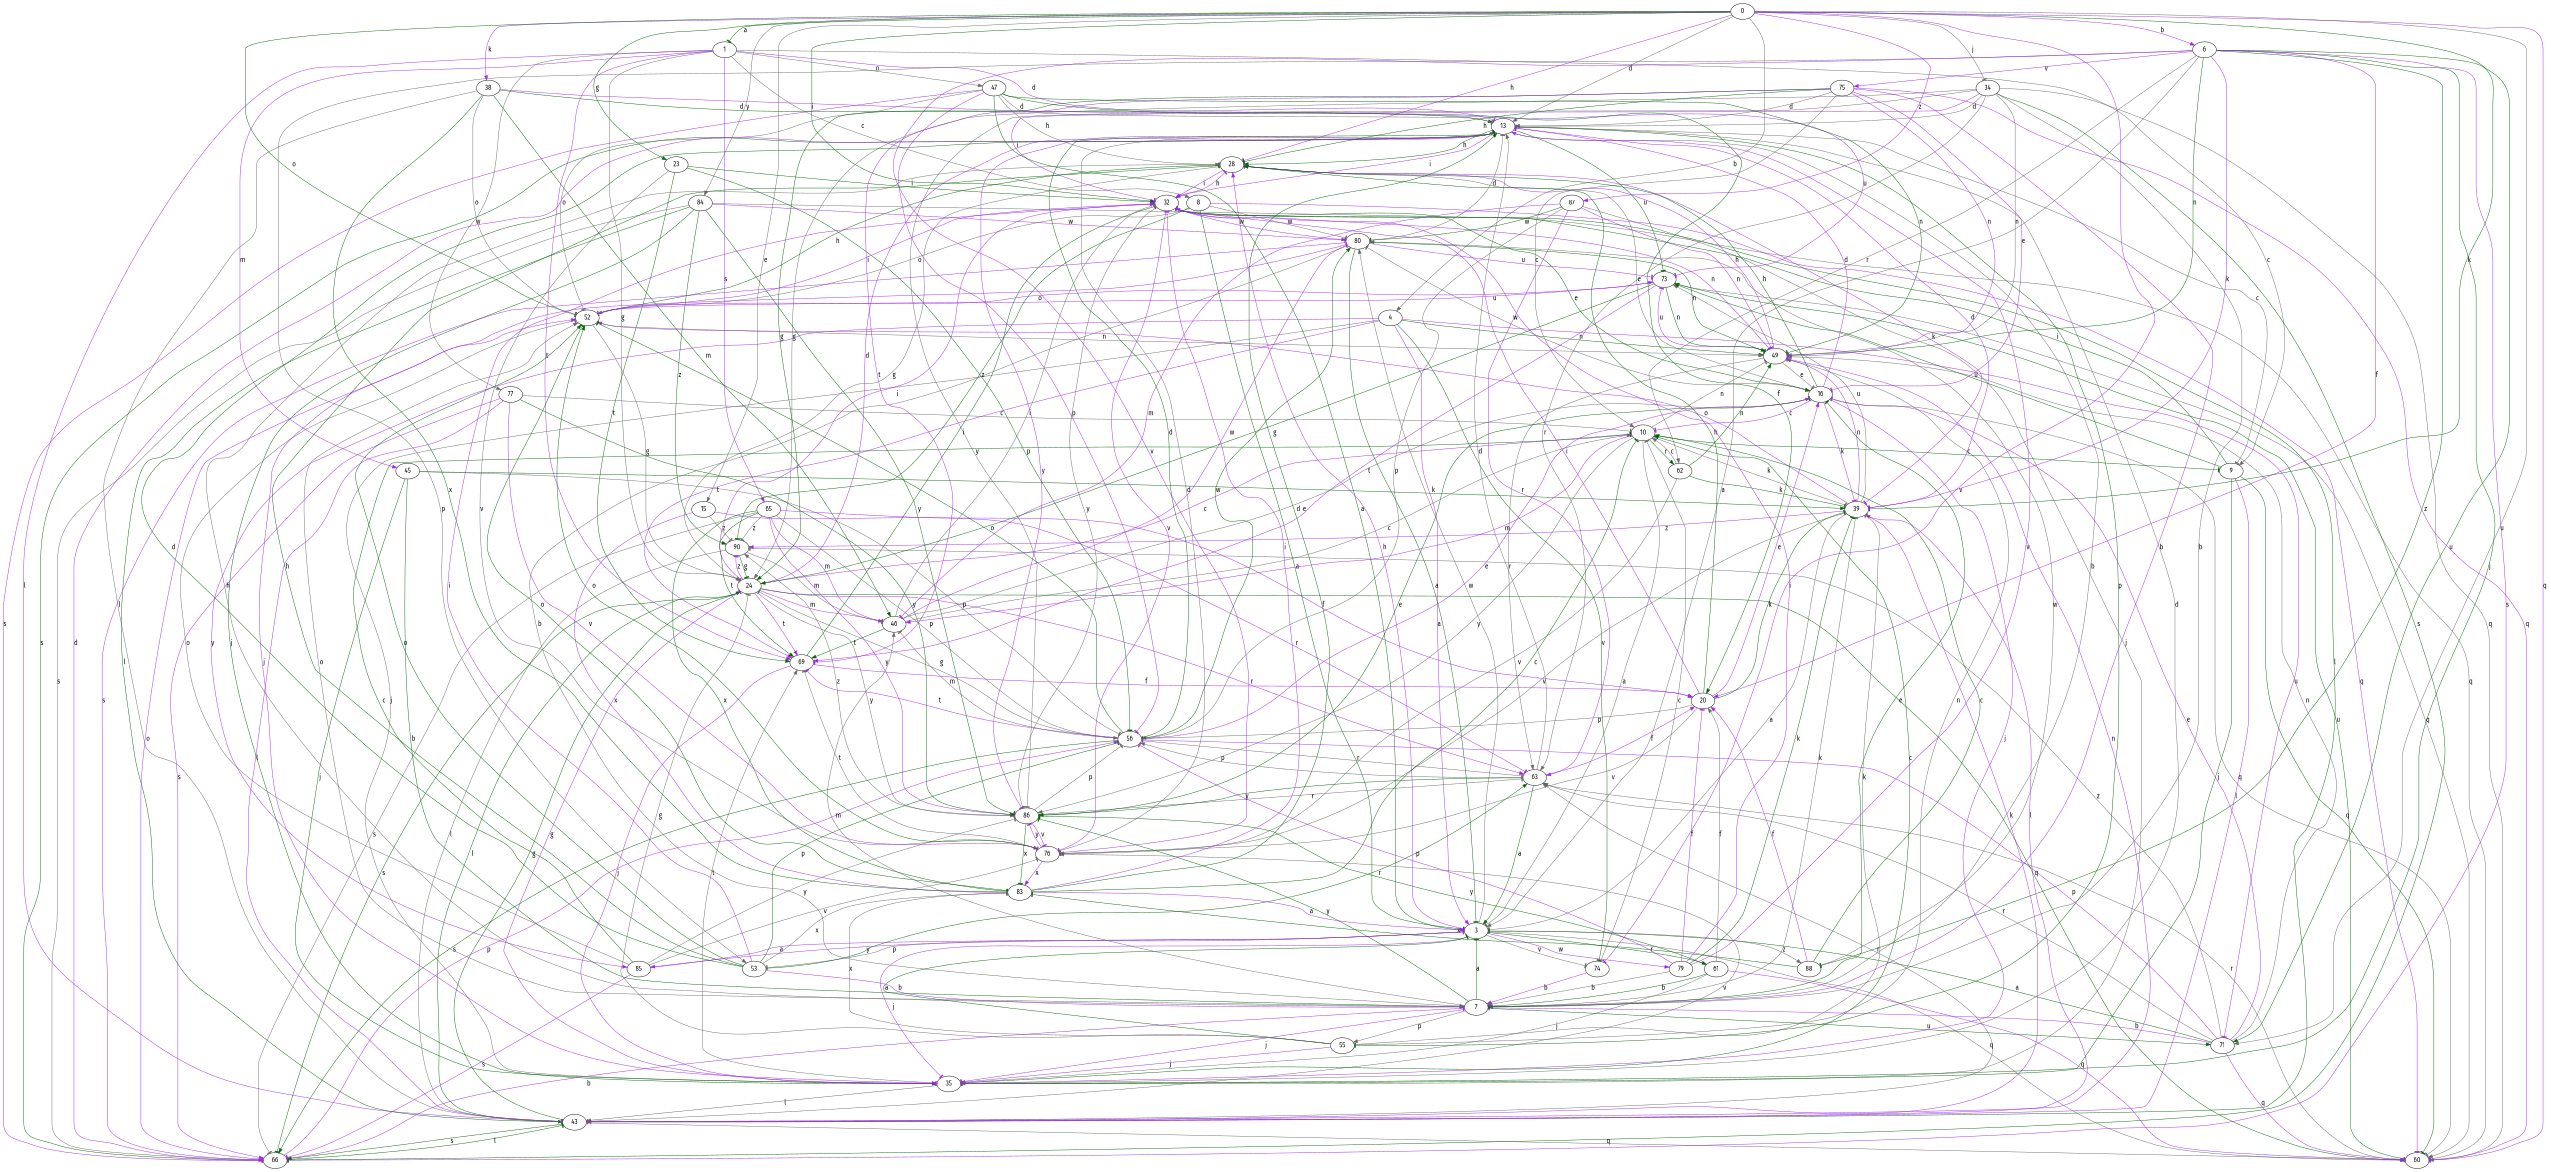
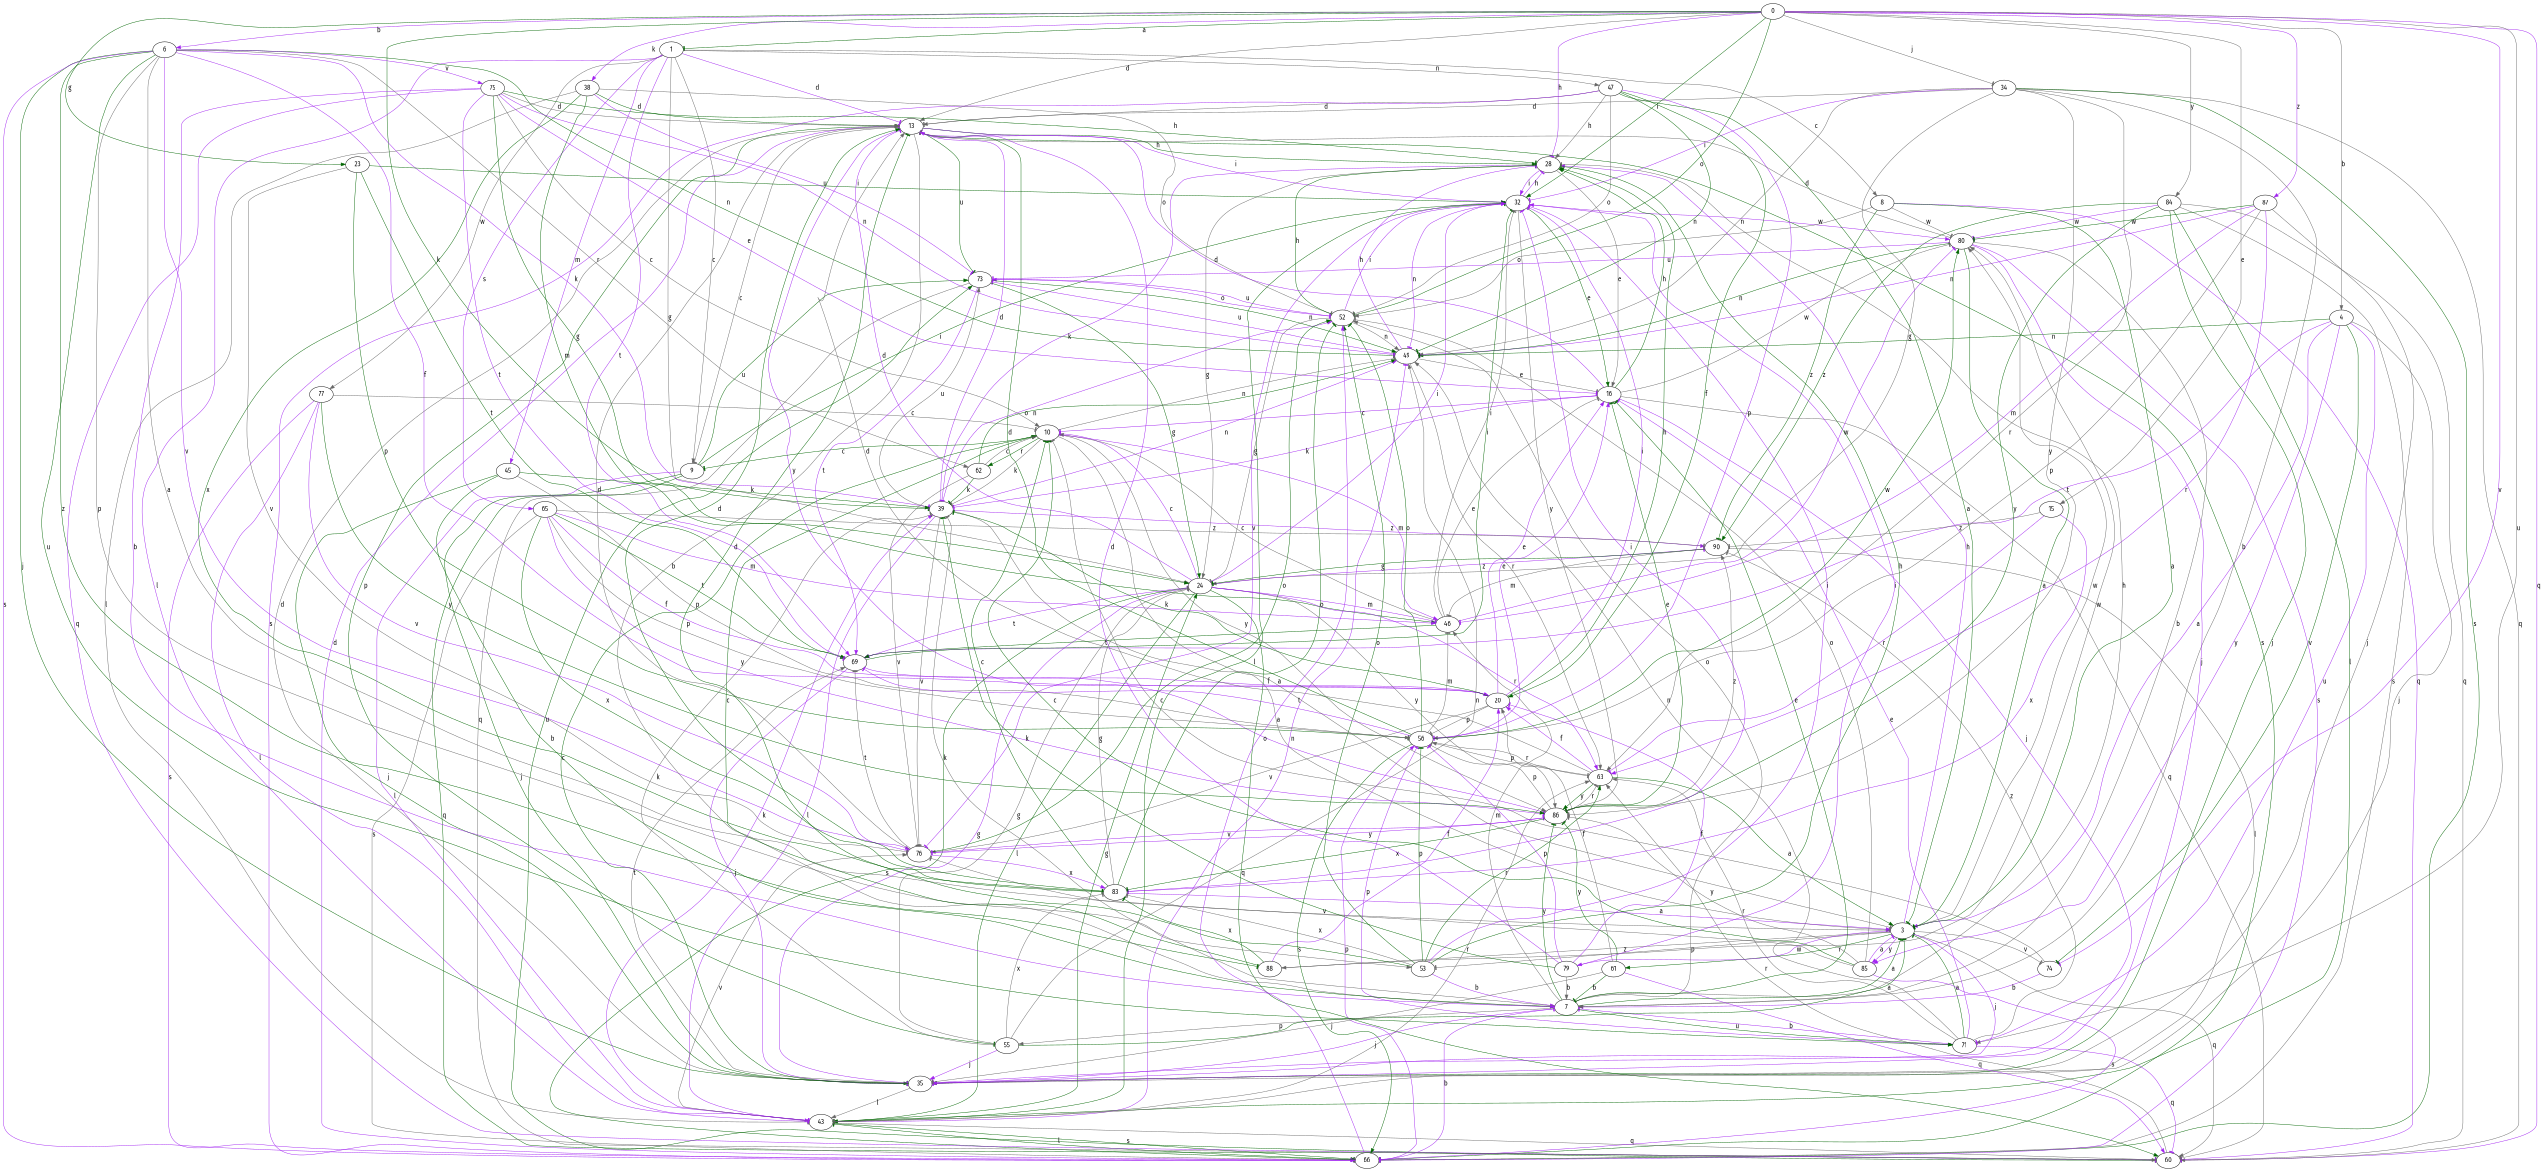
(2028, 548) -> (1113, 548)
(939, 670) -> (1099, 724)
